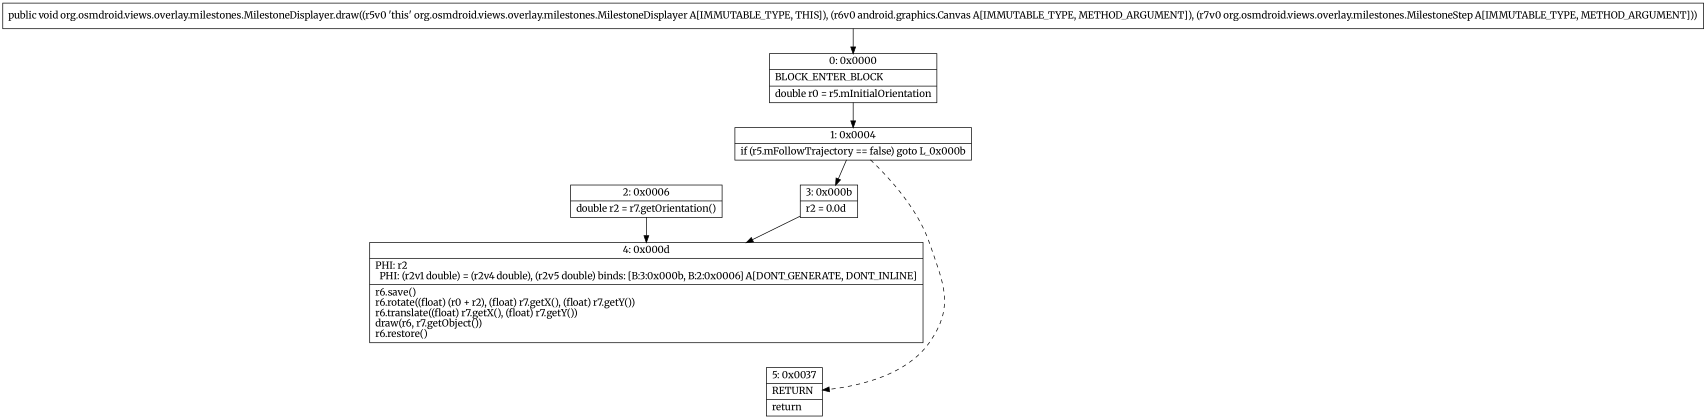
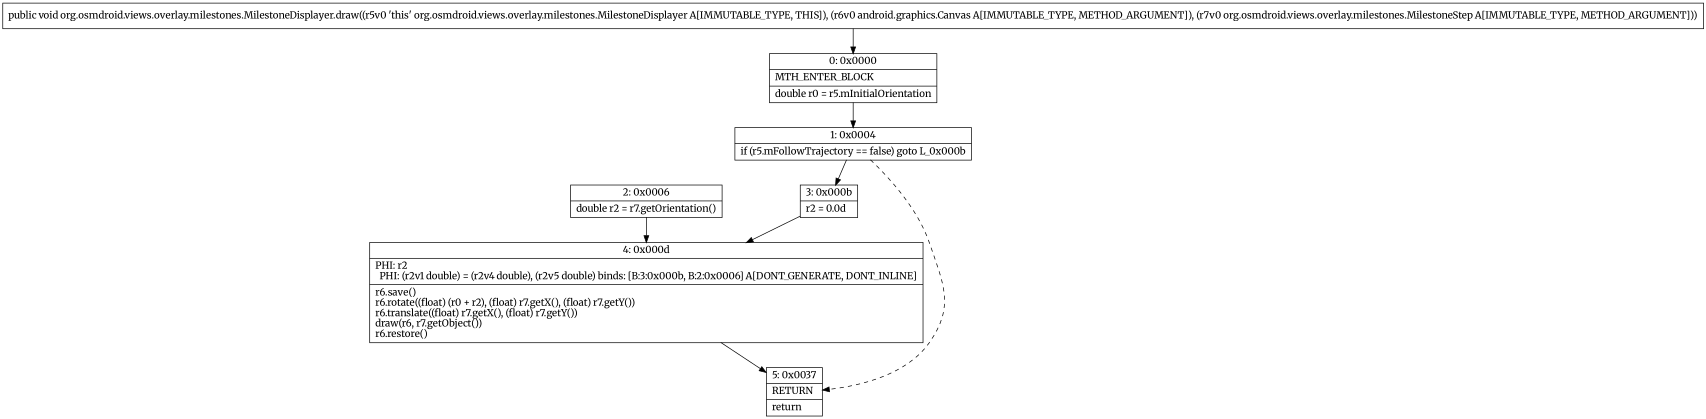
(829, 77) -> (824, 77)
none -> (741, 356)
